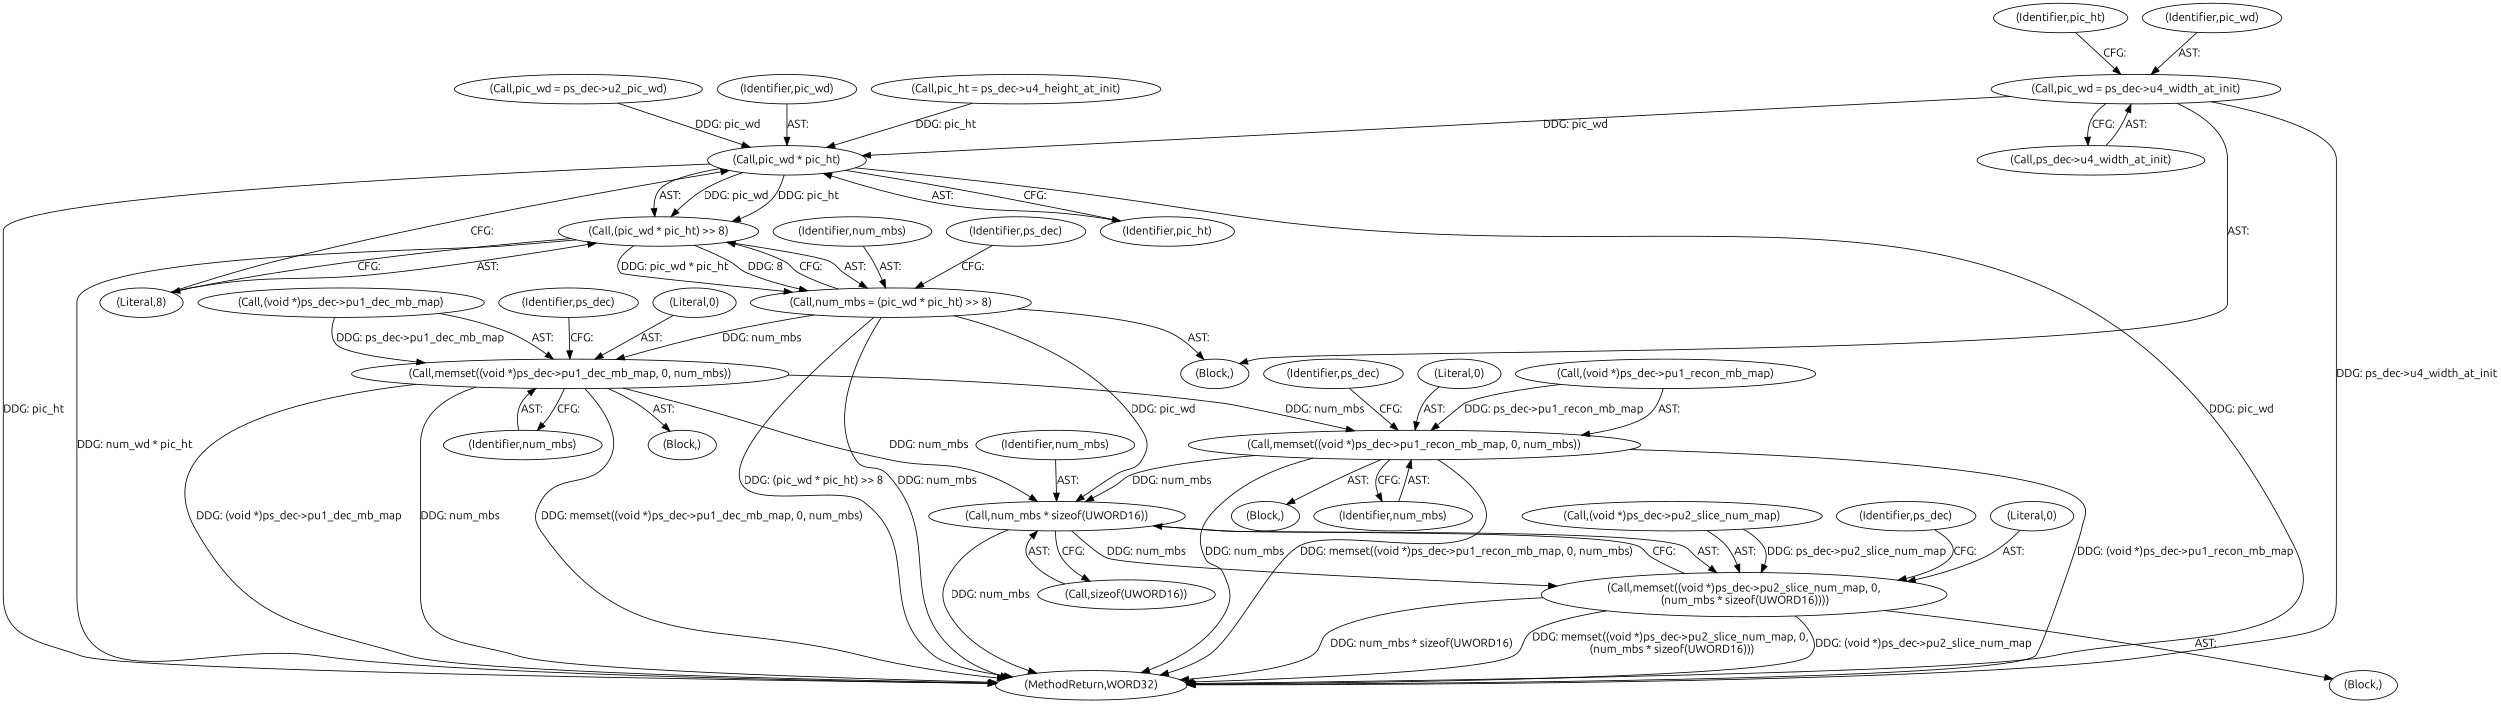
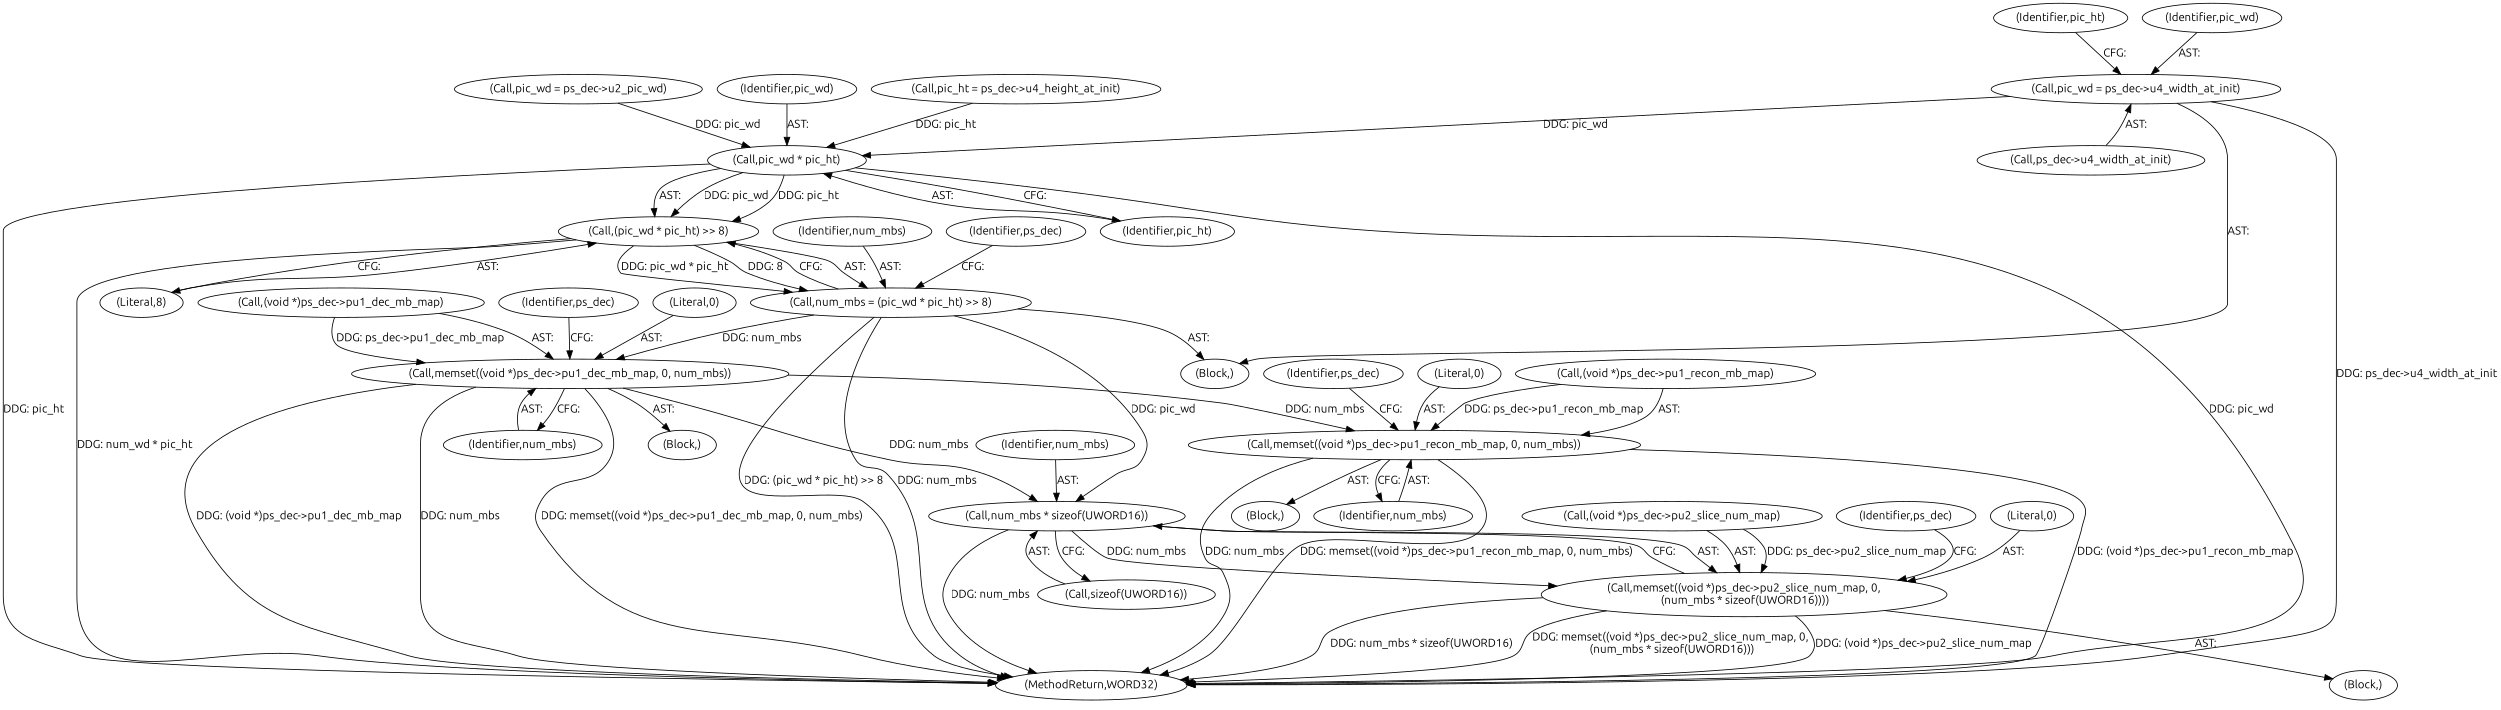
(2092, 118) -> none
(444, 223) -> none
(1170, 466) -> none
